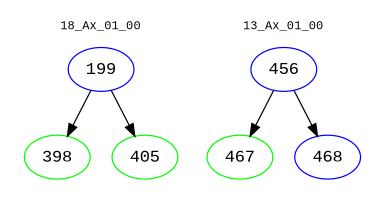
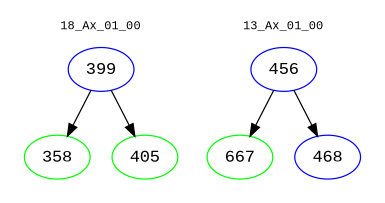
(101, 69) -> (101, 69)
(57, 157) -> (57, 157)
(240, 157) -> (240, 157)
